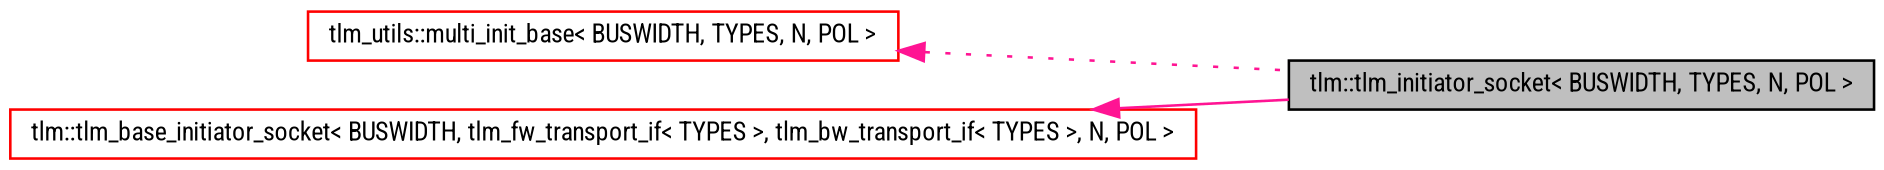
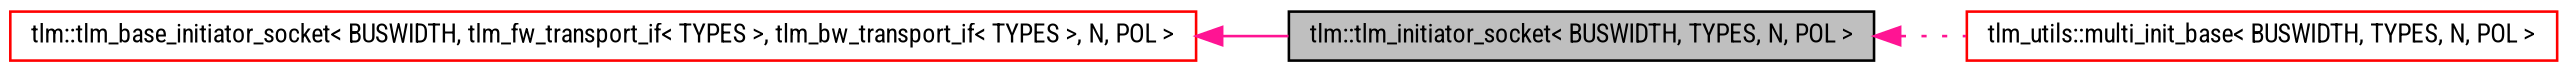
(1107, 61) -> (1933, 36)
